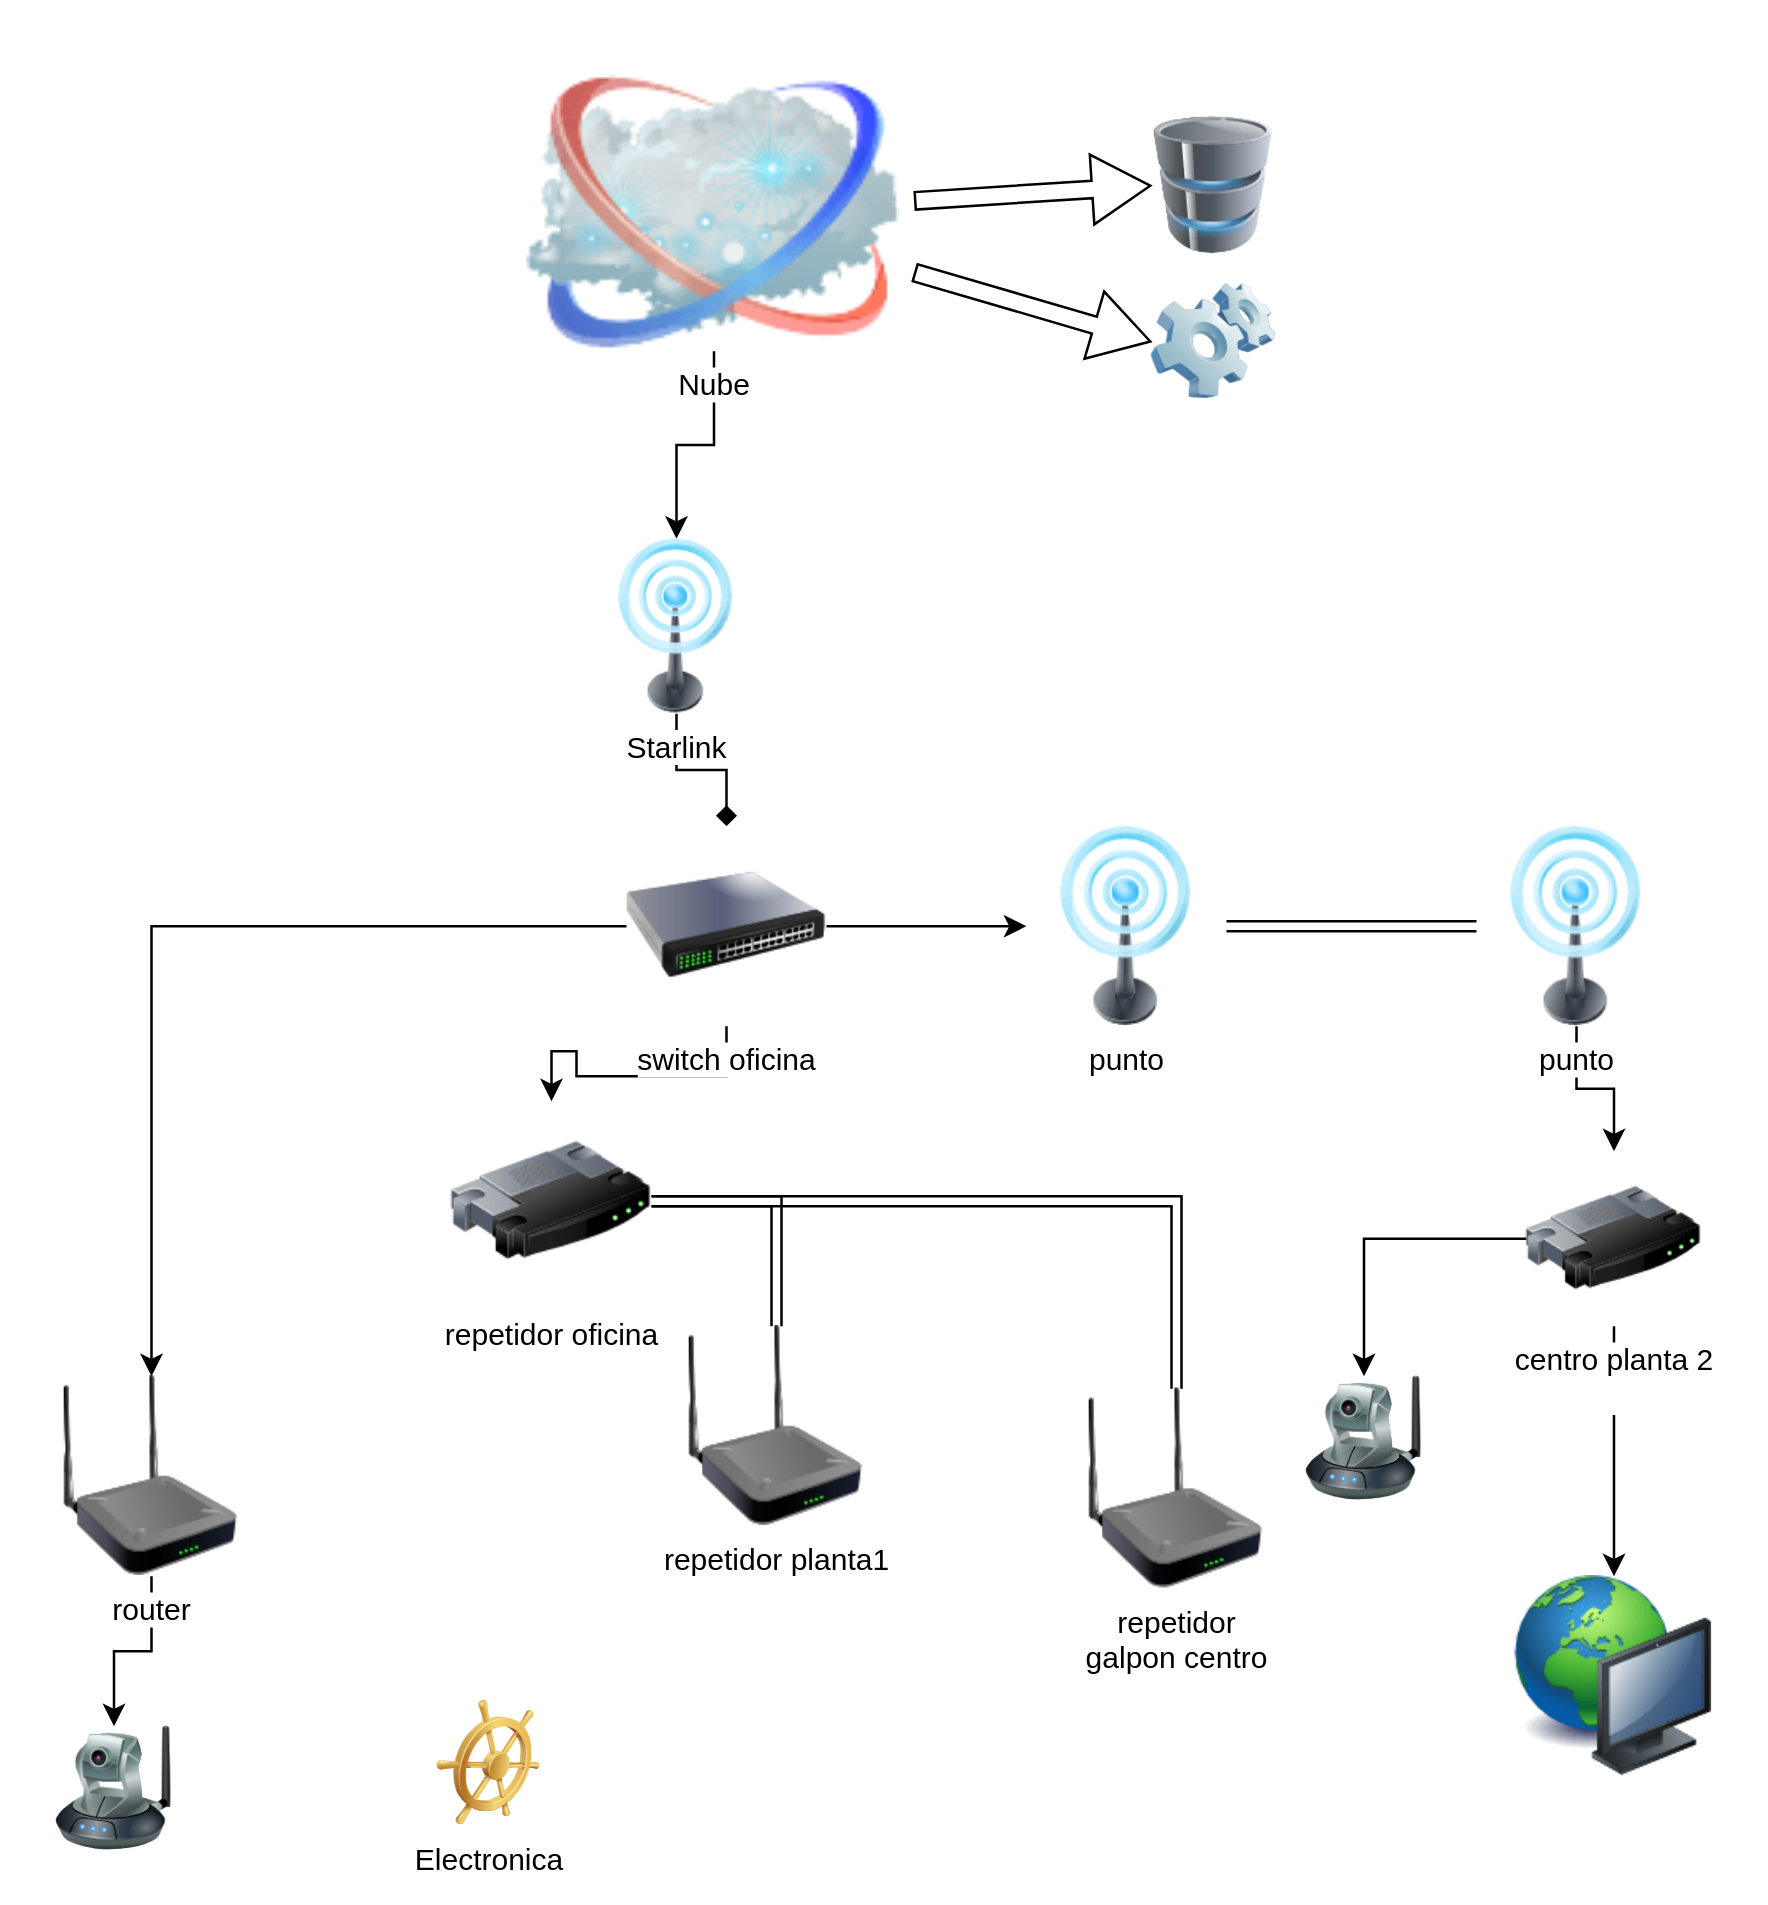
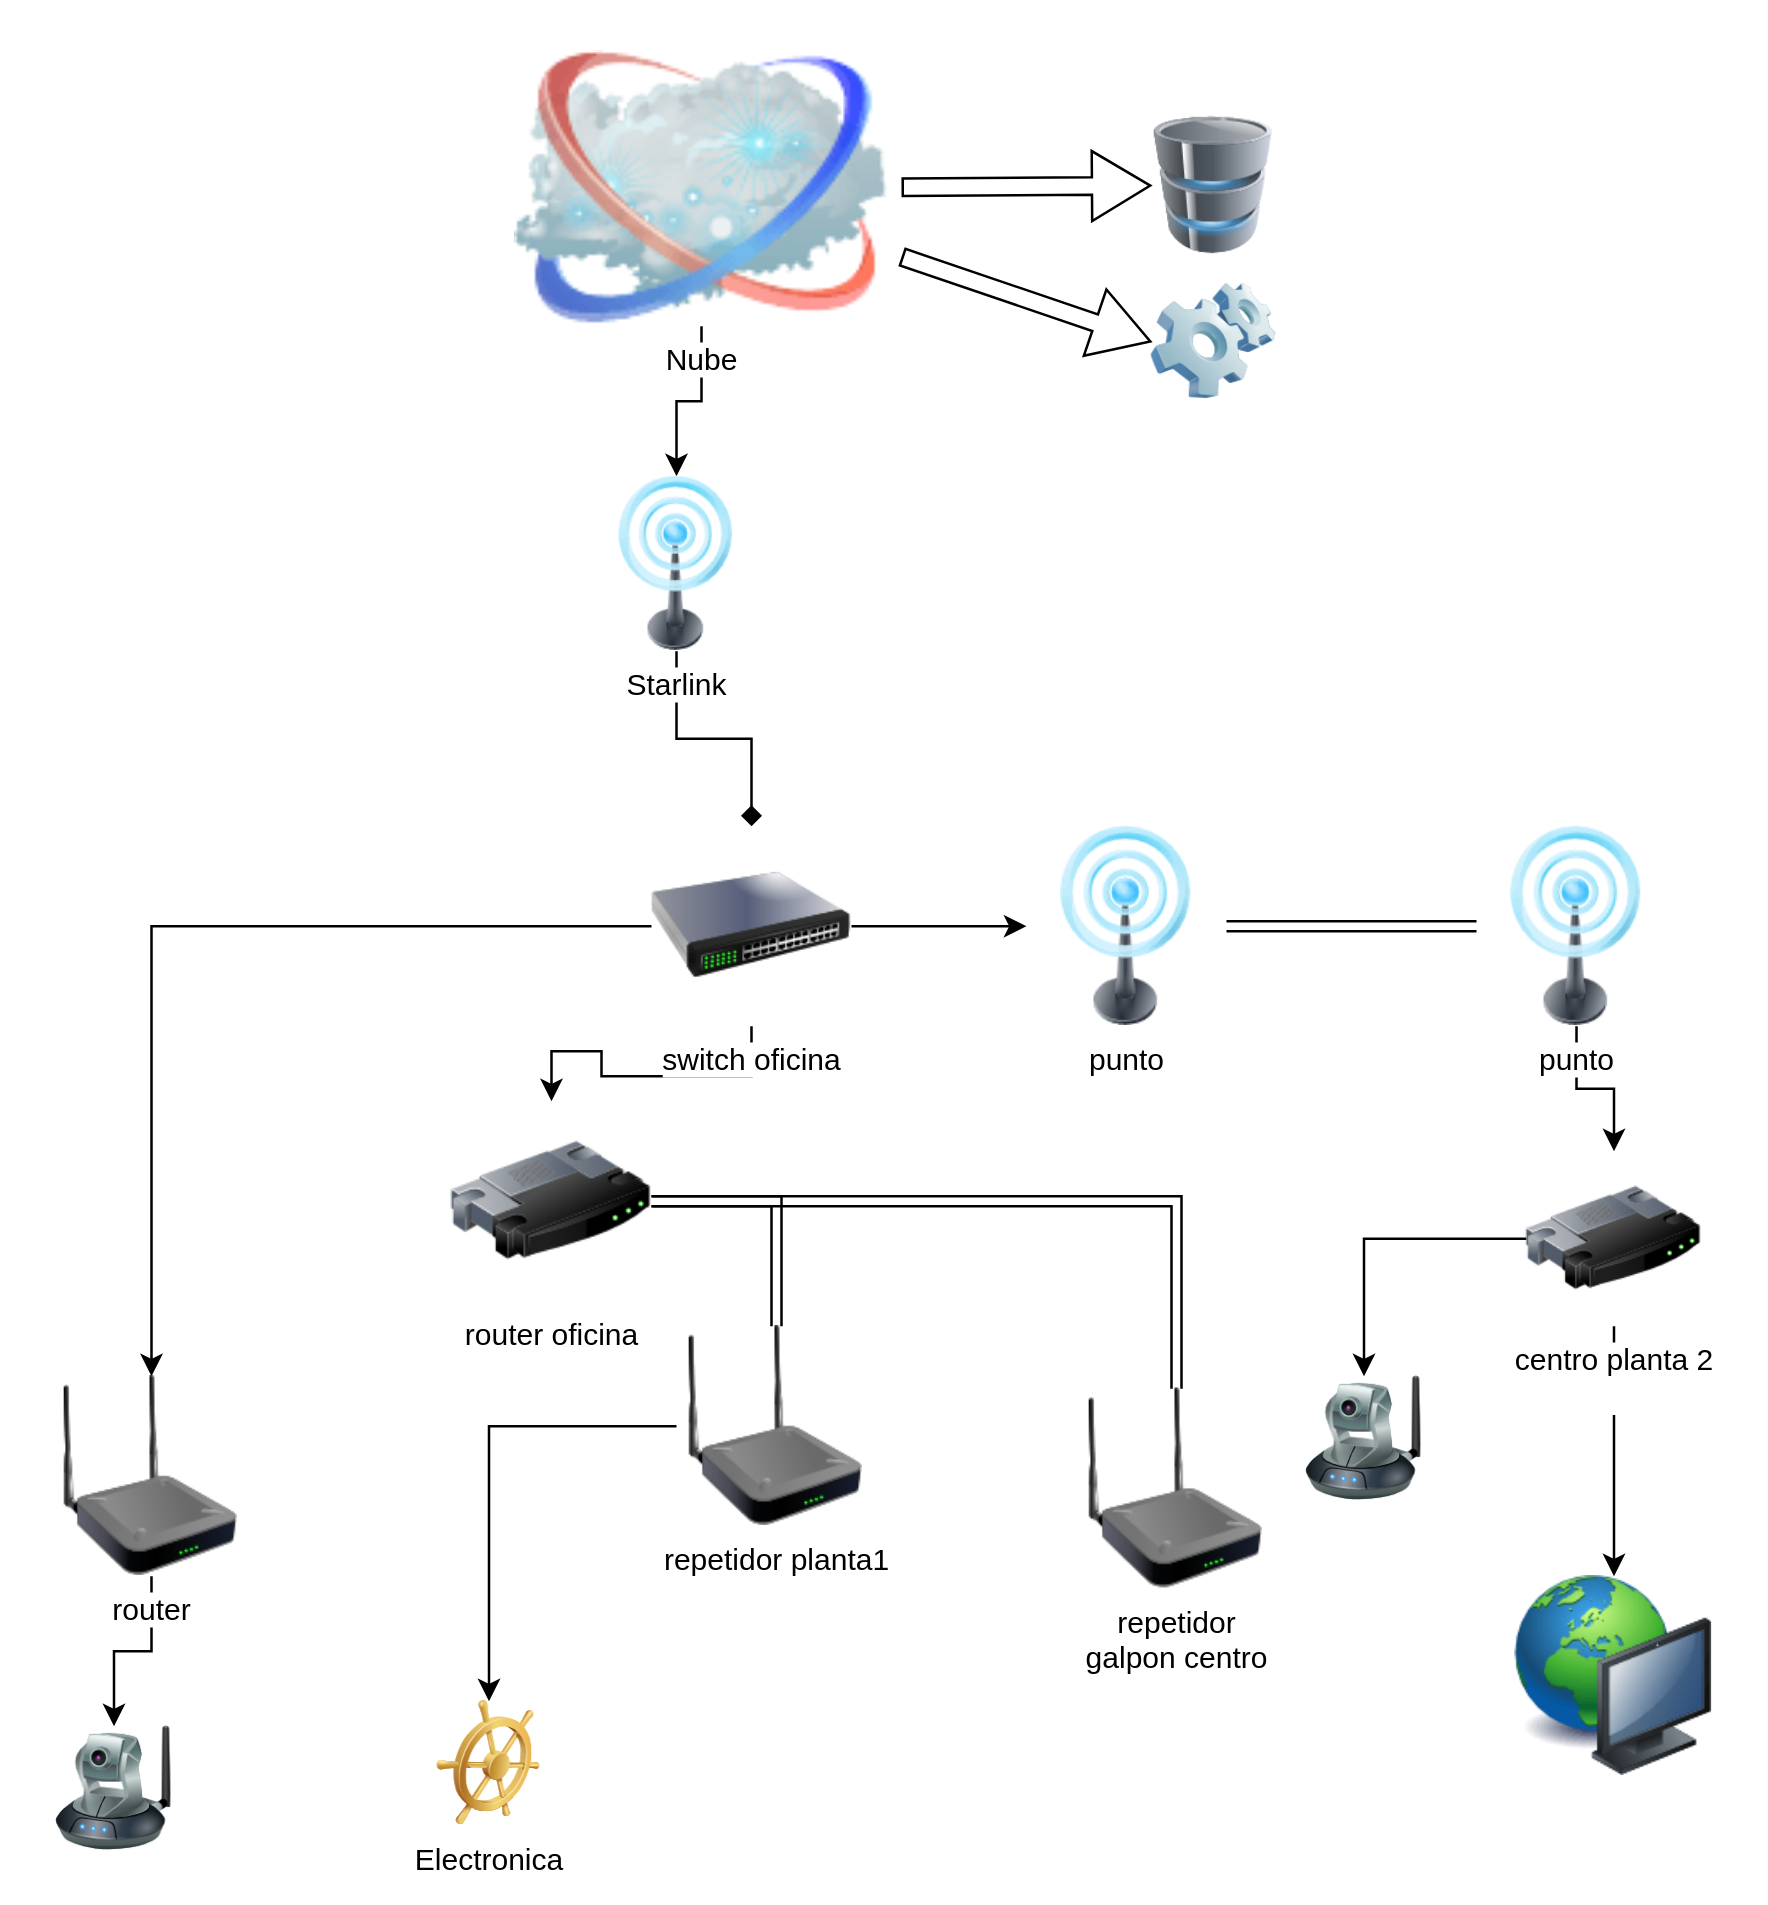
(714, 214) -> (701, 189)
(676, 626) -> (676, 564)
(726, 926) -> (751, 926)
(553, 1337) -> (553, 1337)
none -> (489, 1462)
